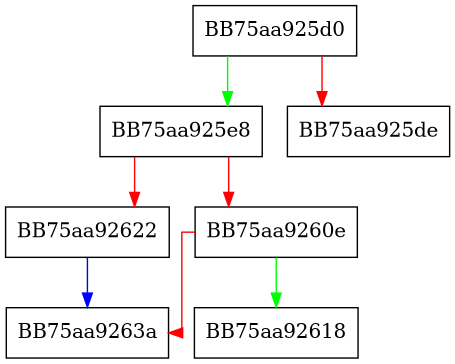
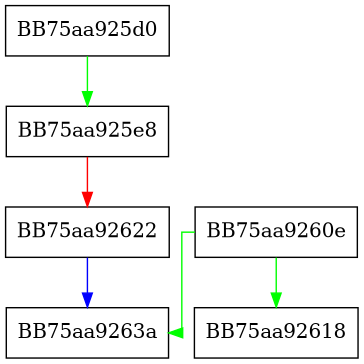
(369, 131) -> none
(229, 175) -> none
(182, 277) -> (182, 277)
